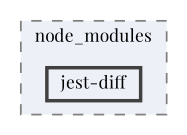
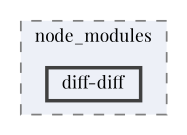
(94, 84) -> (94, 84)
